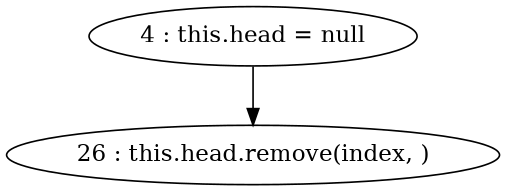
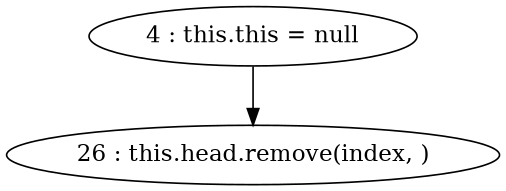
(253, 36) -> (253, 36)
